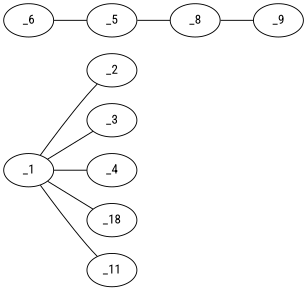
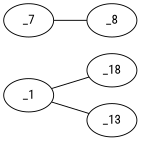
(29, 20) -> none
(112, 20) -> (29, 20)
(278, 20) -> none
(112, 70) -> none
(112, 120) -> none
(112, 170) -> none
(112, 270) -> (112, 120)
